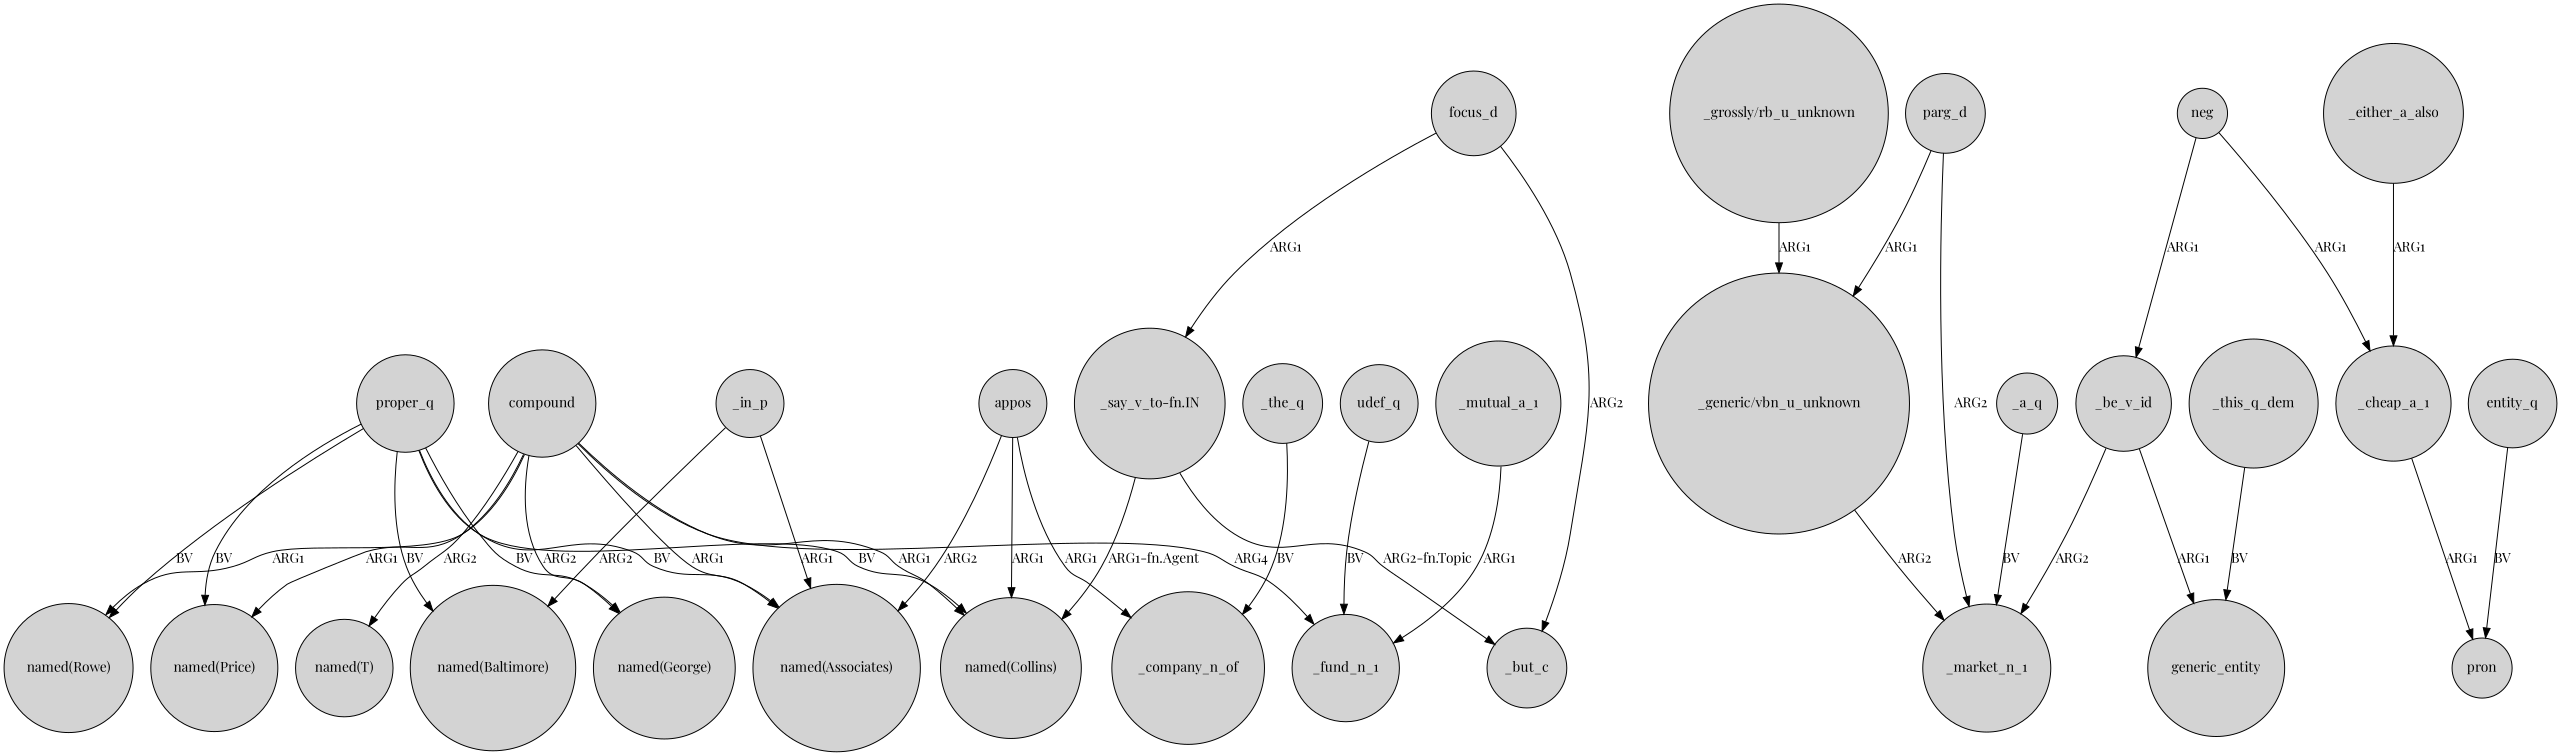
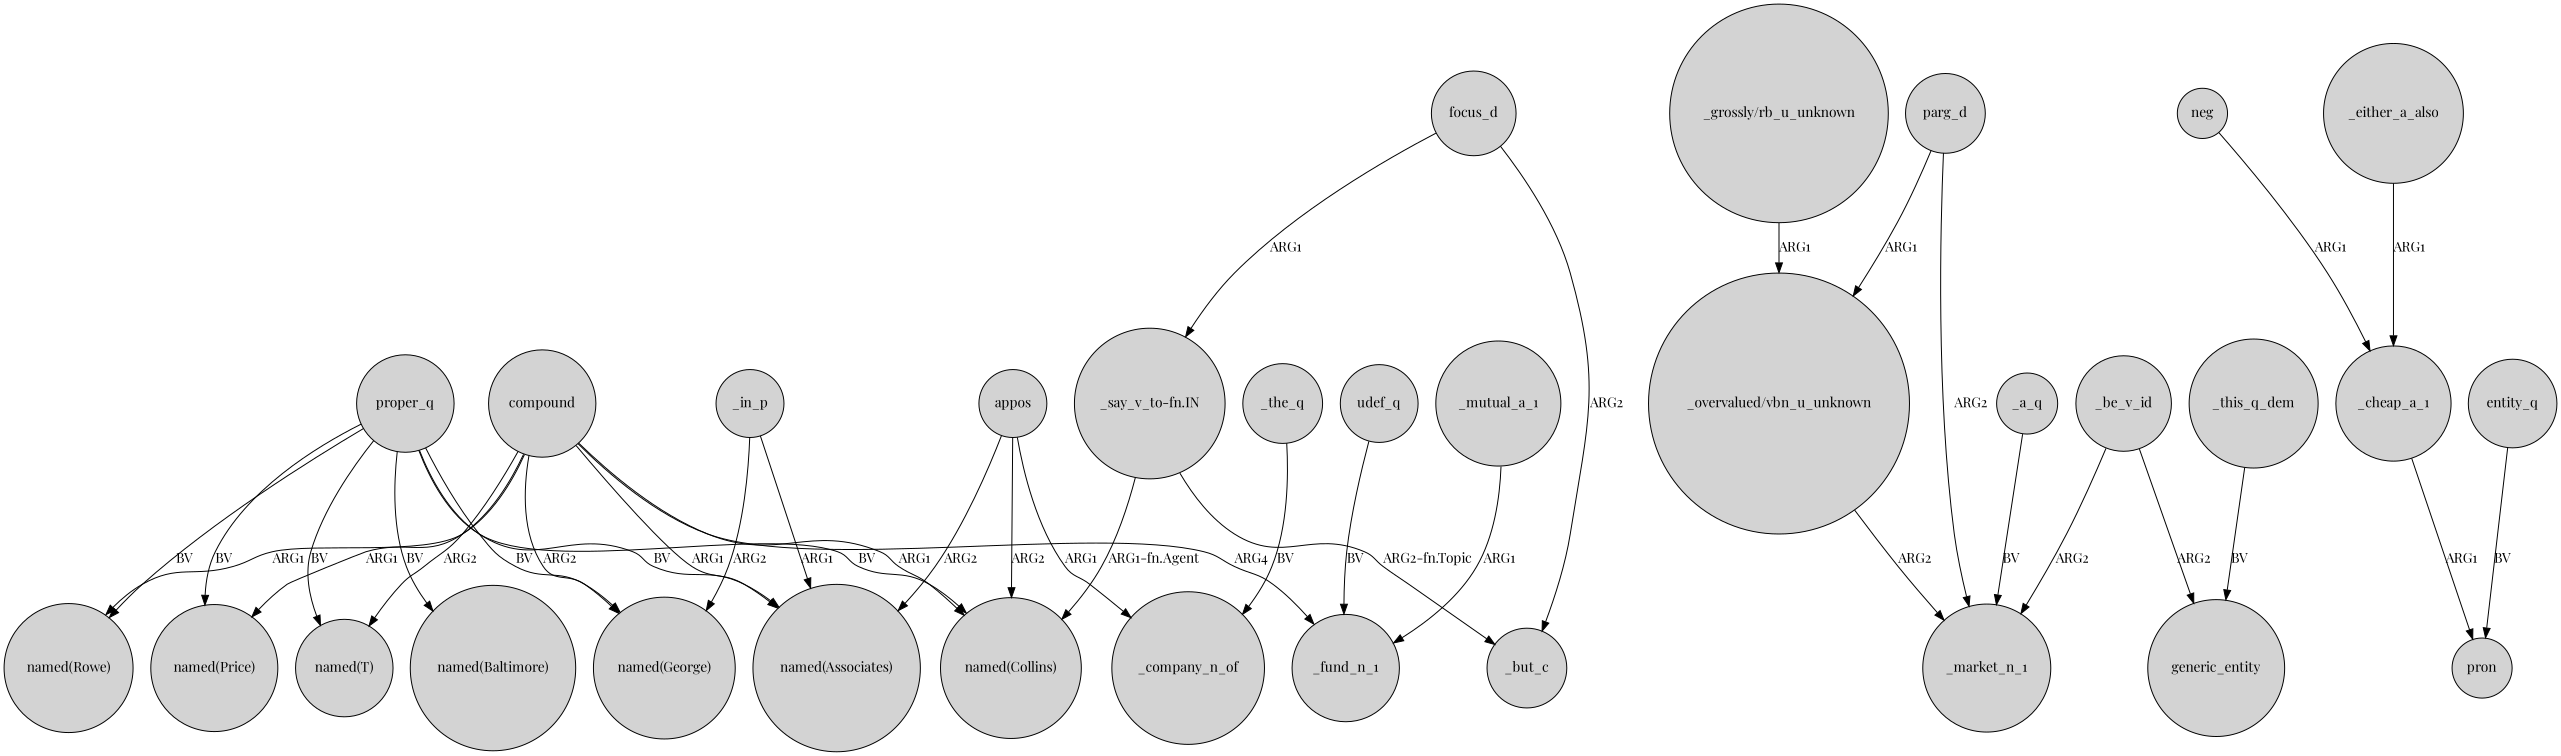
(2167, 243) -> none
(1779, 404) -> (1779, 404)
(643, 508) -> (740, 522)
none -> (322, 522)
(1028, 559) -> (1028, 559)
(2194, 559) -> (2194, 559)
